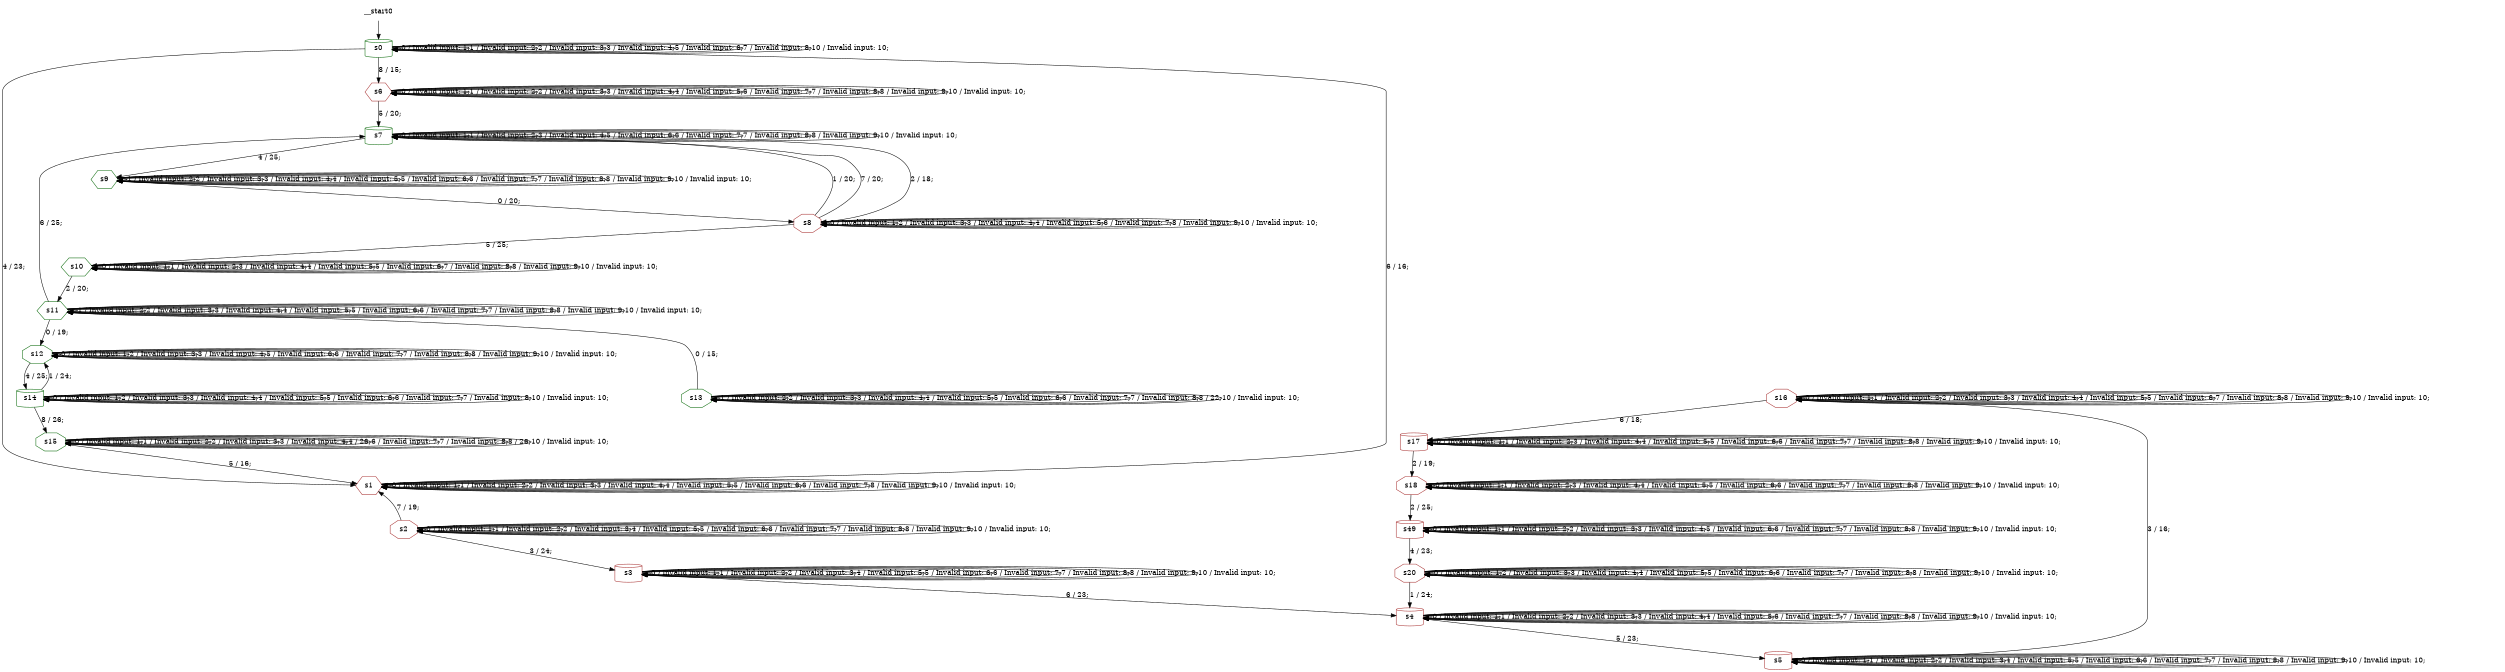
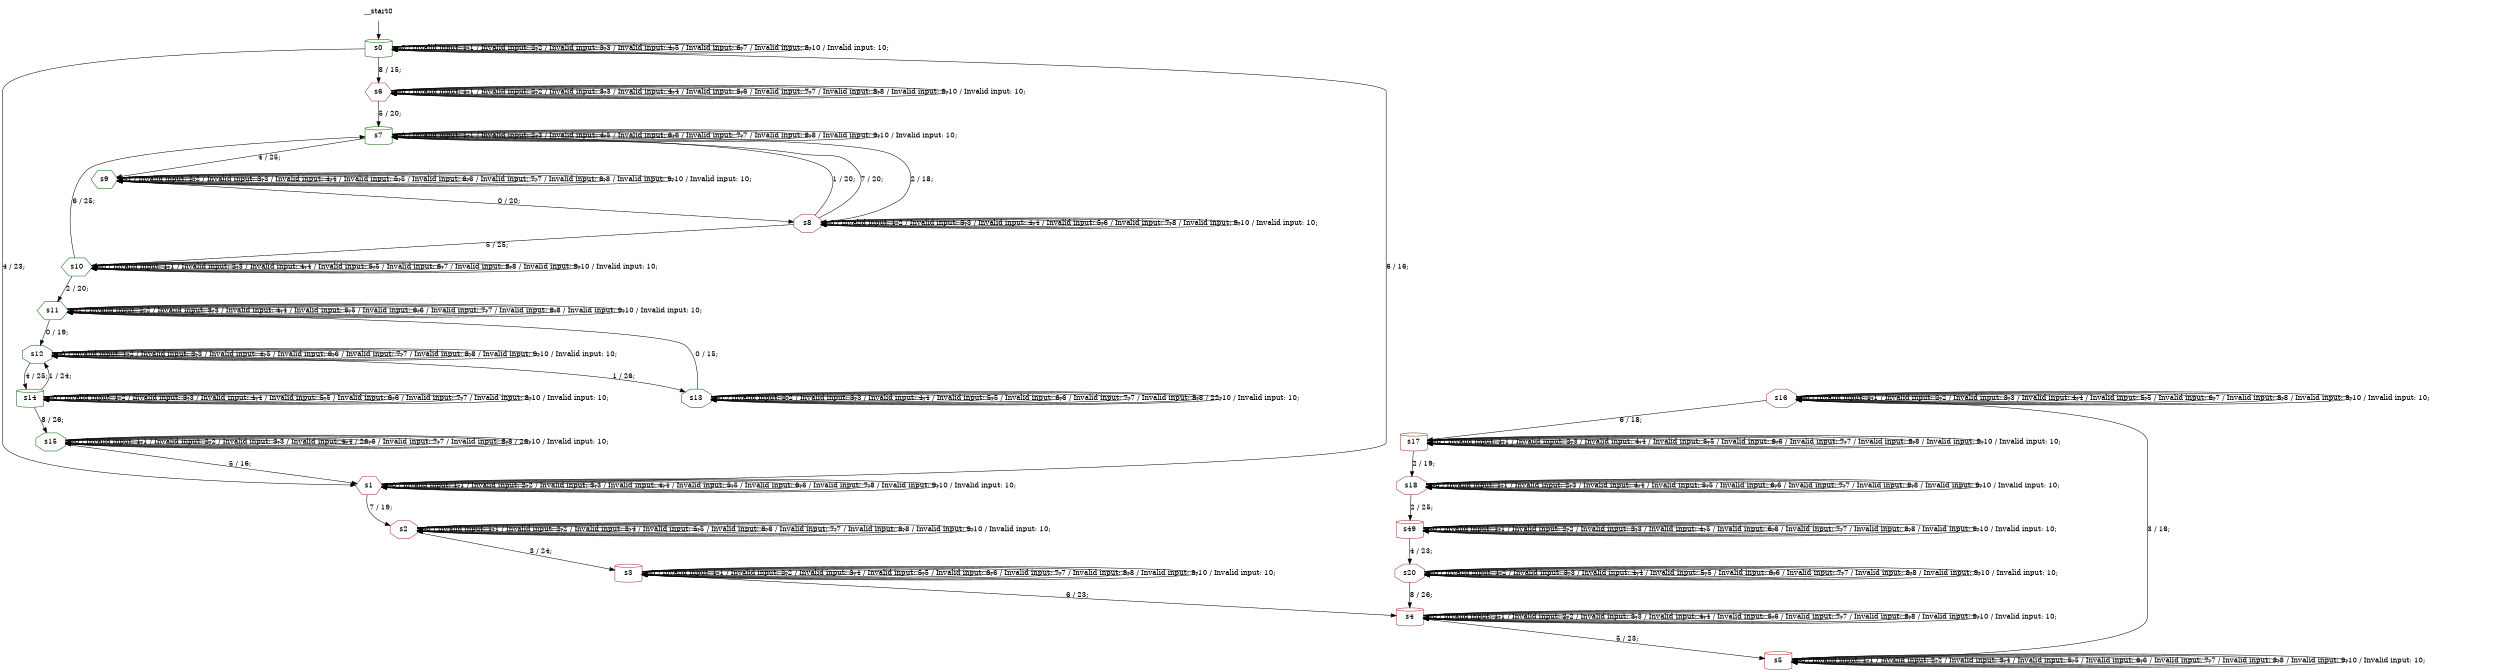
(135, 150) -> (176, 151)
none -> (399, 363)
(394, 506) -> (371, 513)
(1421, 595) -> (1421, 595)
